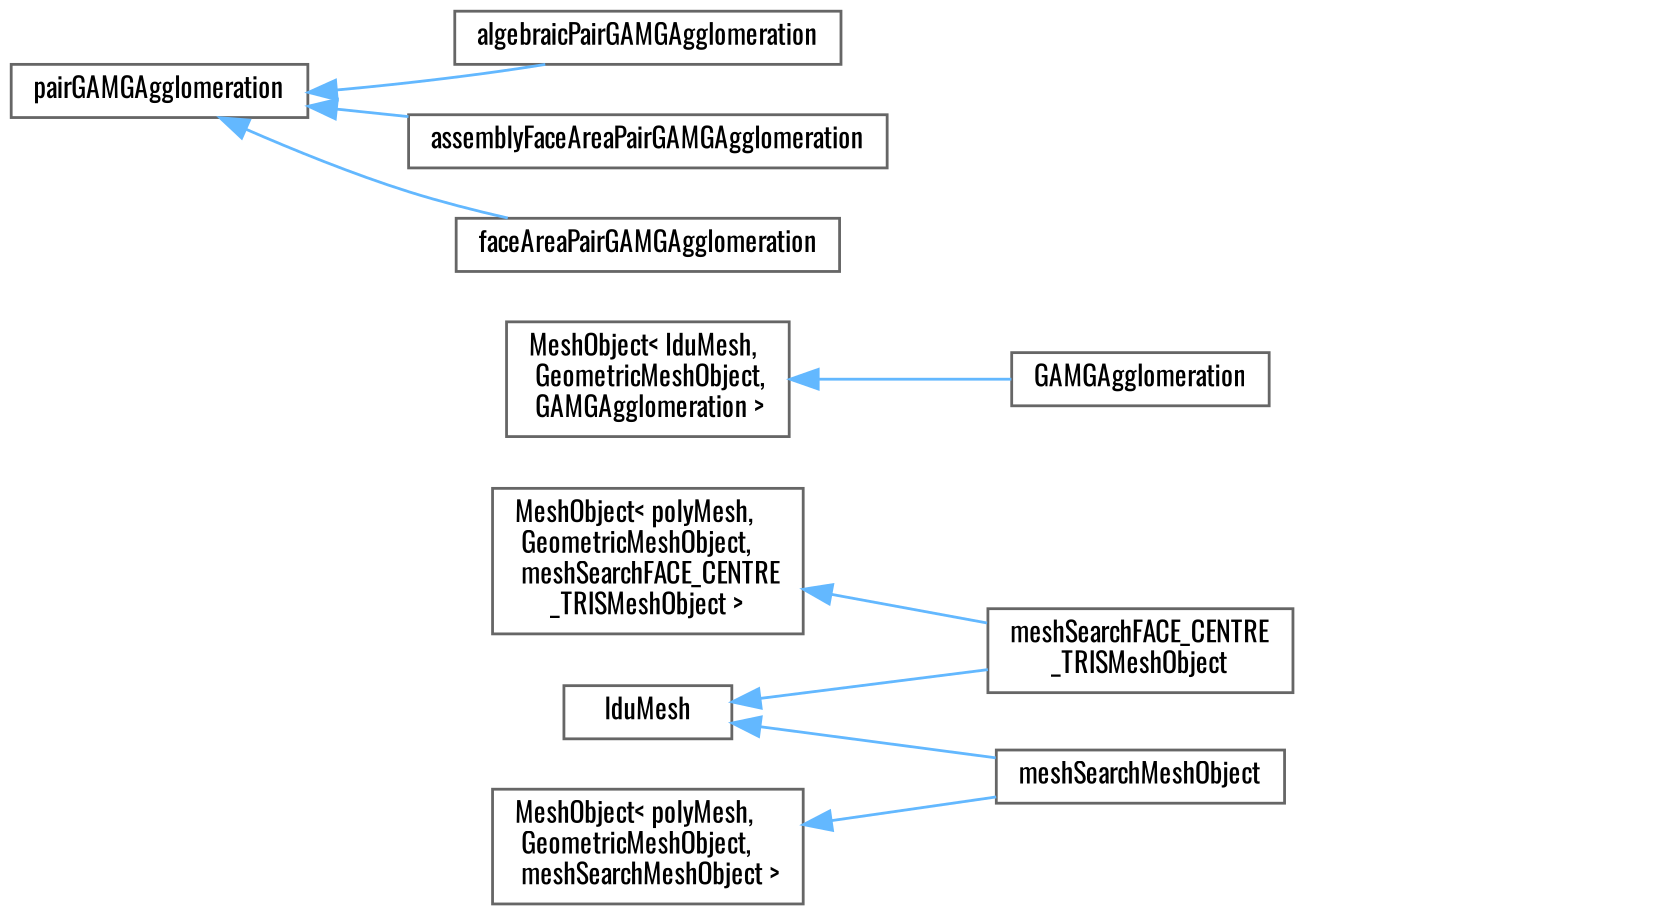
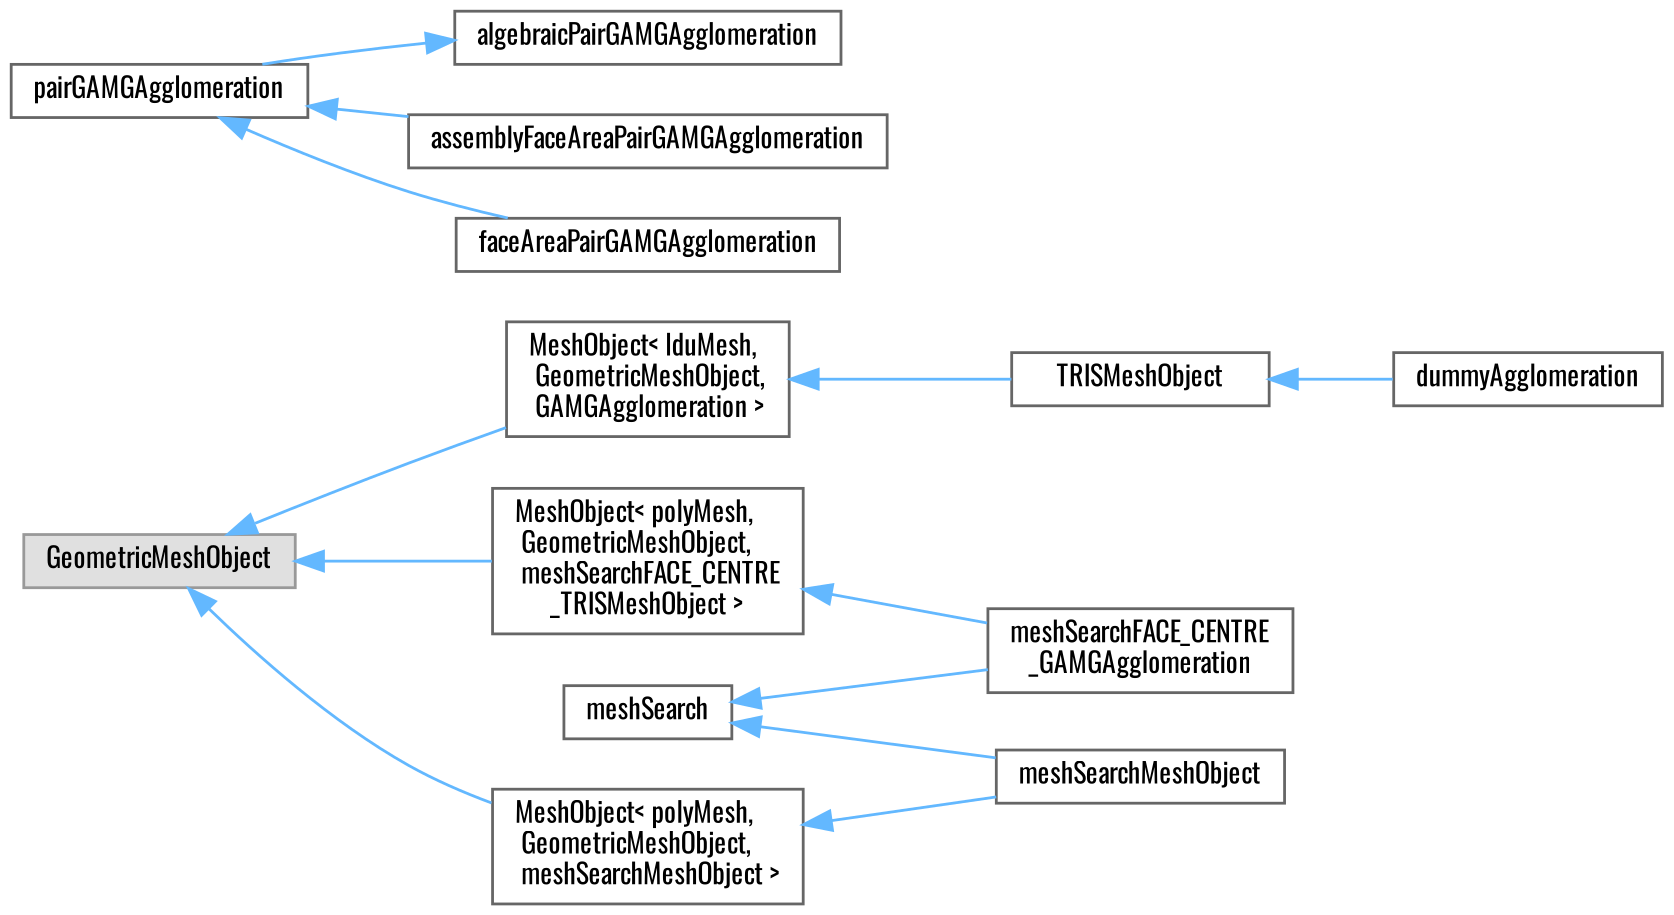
(441, 79) -> (344, 53)
(1140, 379) -> (1140, 379)
none -> (1528, 379)
none -> (160, 561)
(1140, 651) -> (1140, 651)
(648, 712) -> (648, 712)
